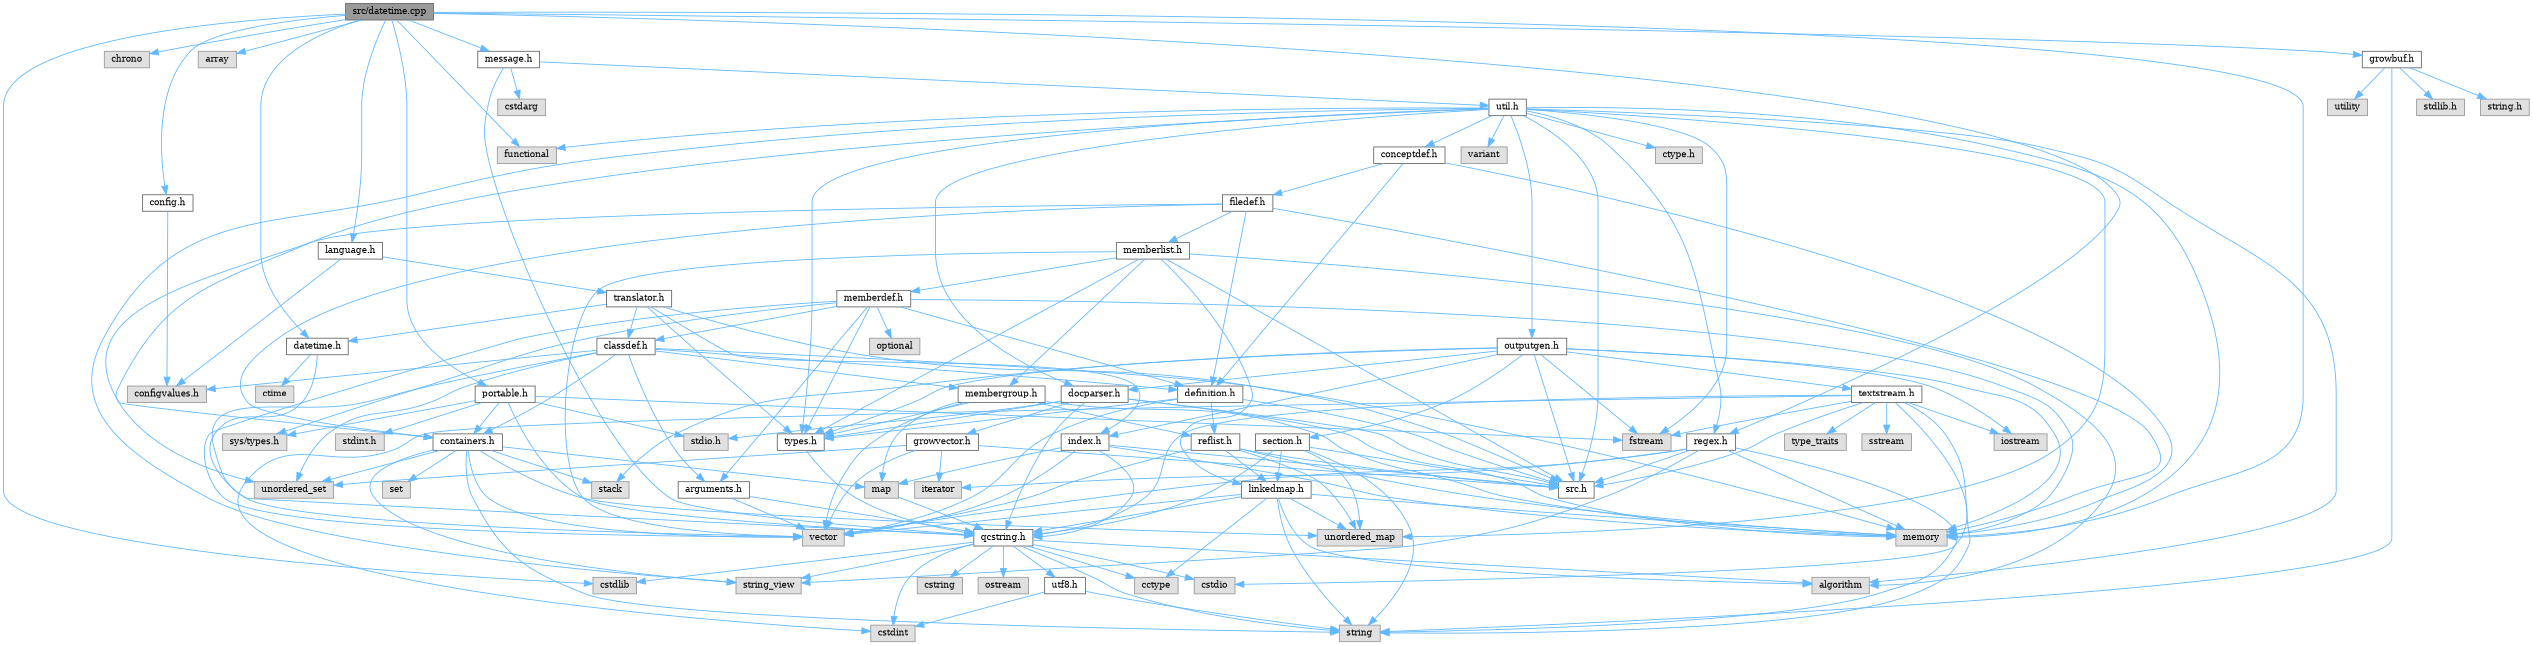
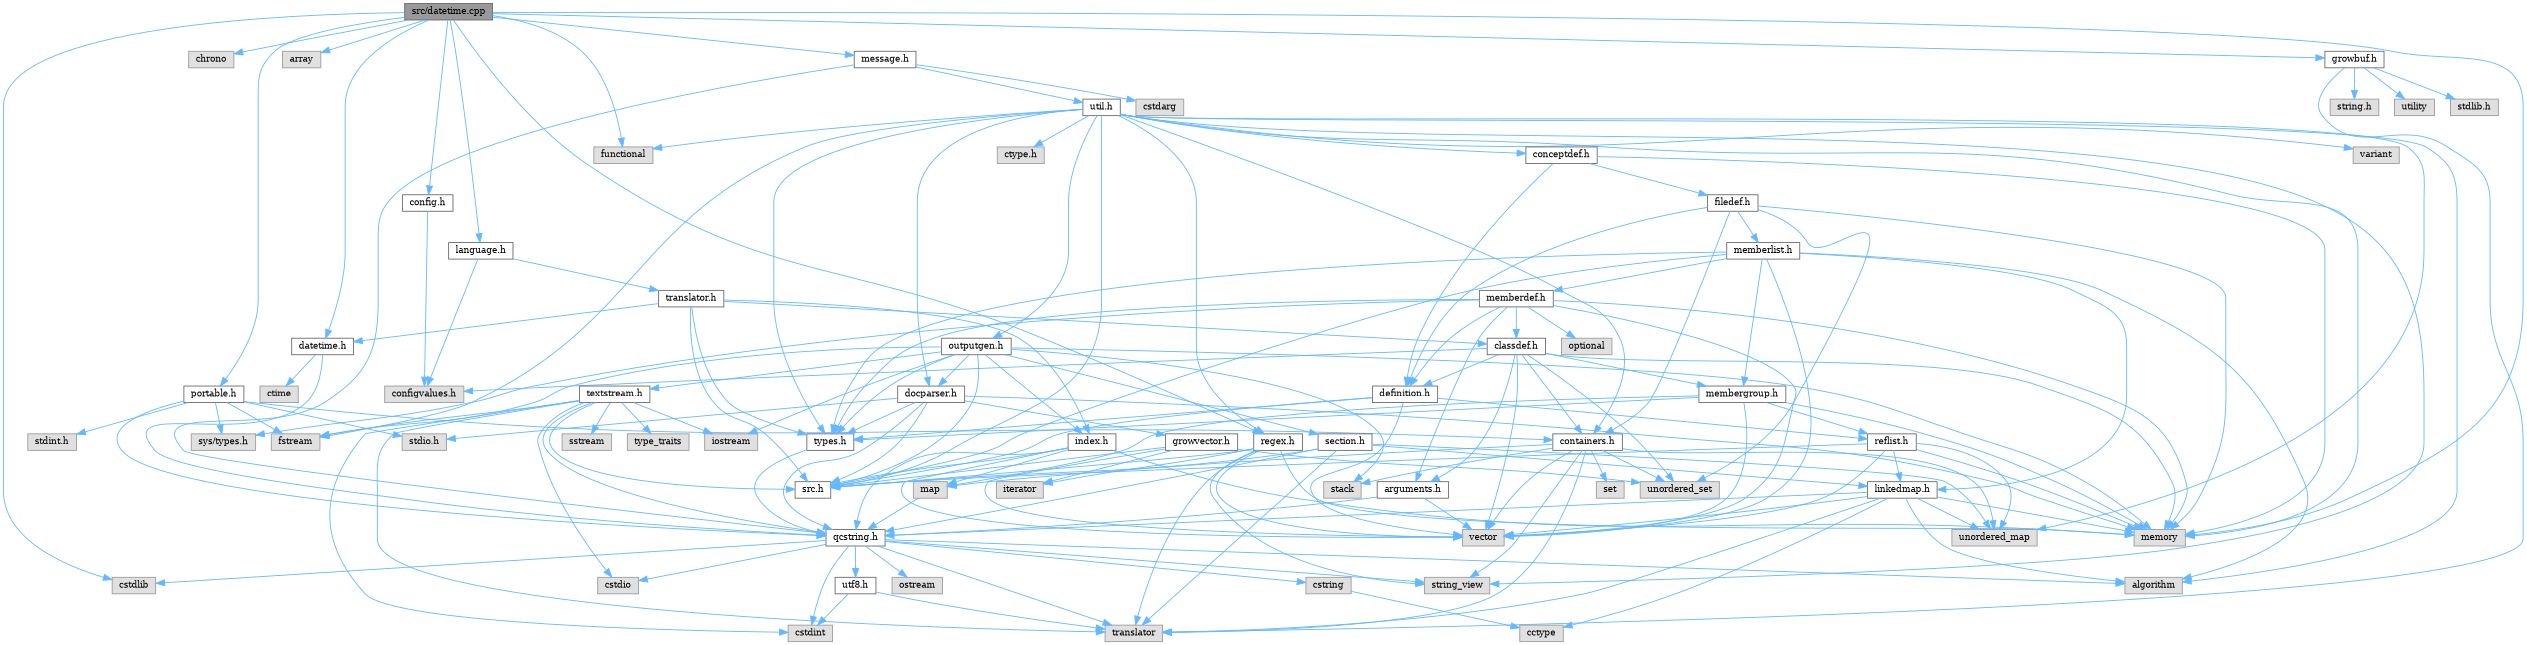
(1077, 561) -> (1431, 609)
(1360, 633) -> (1134, 633)
